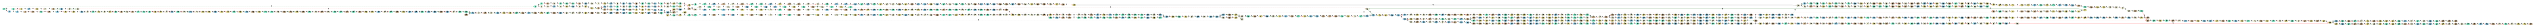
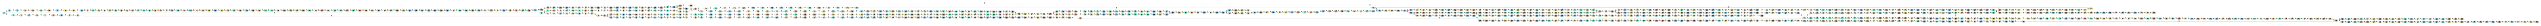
(469, 12) -> (469, 10)
(1830, 18) -> (1836, 10)
